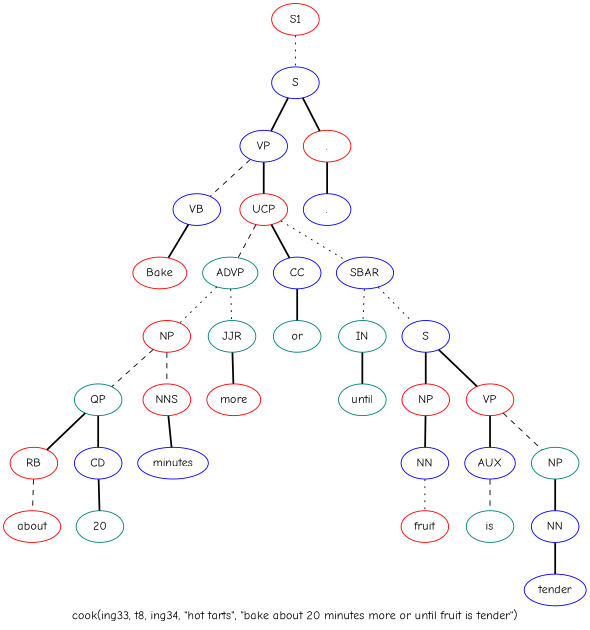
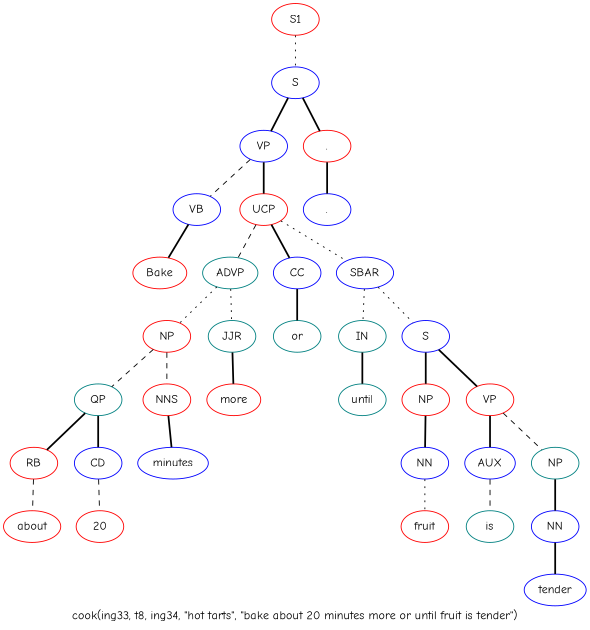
(99, 495) -> (99, 495)
(100, 527) -> (100, 527)
